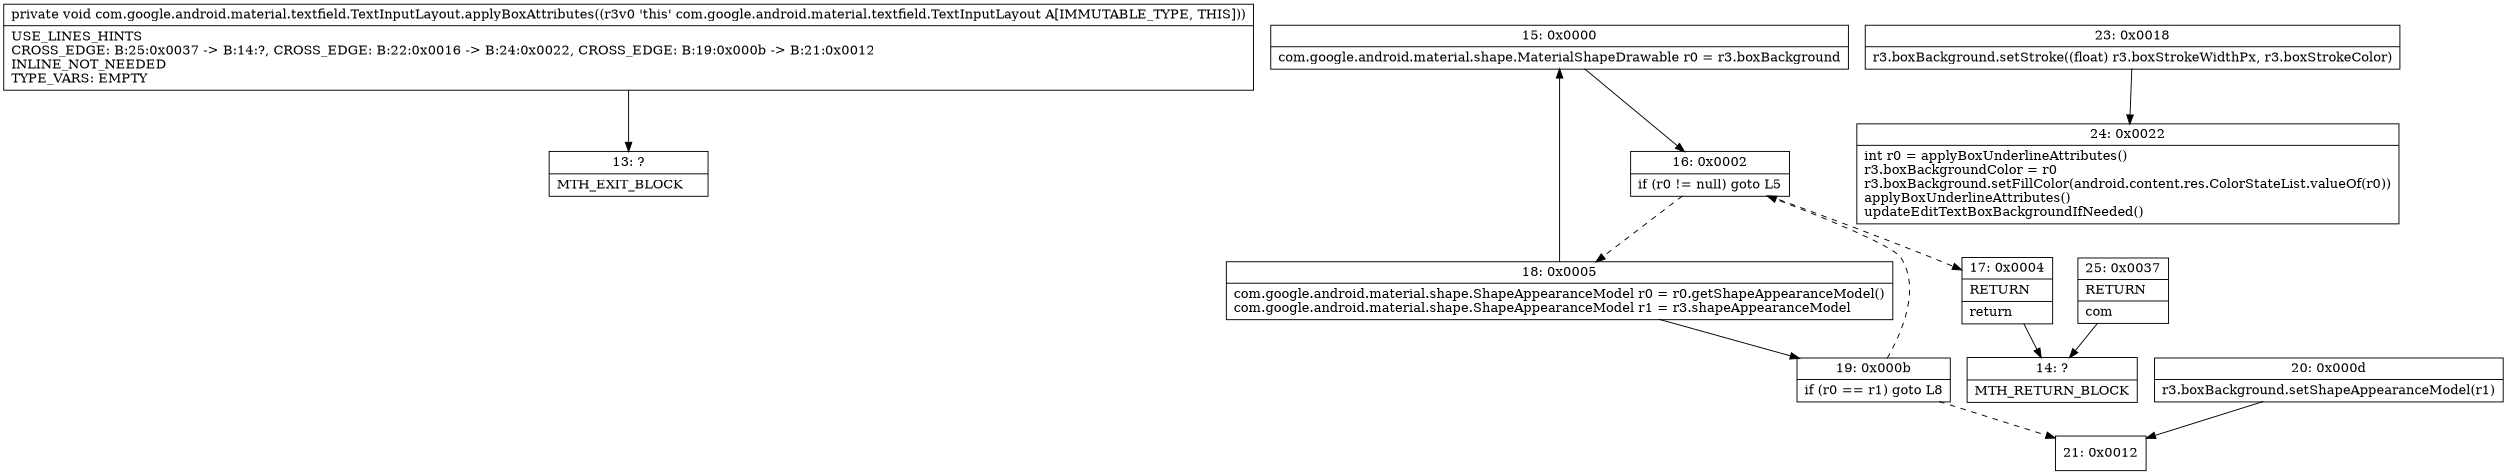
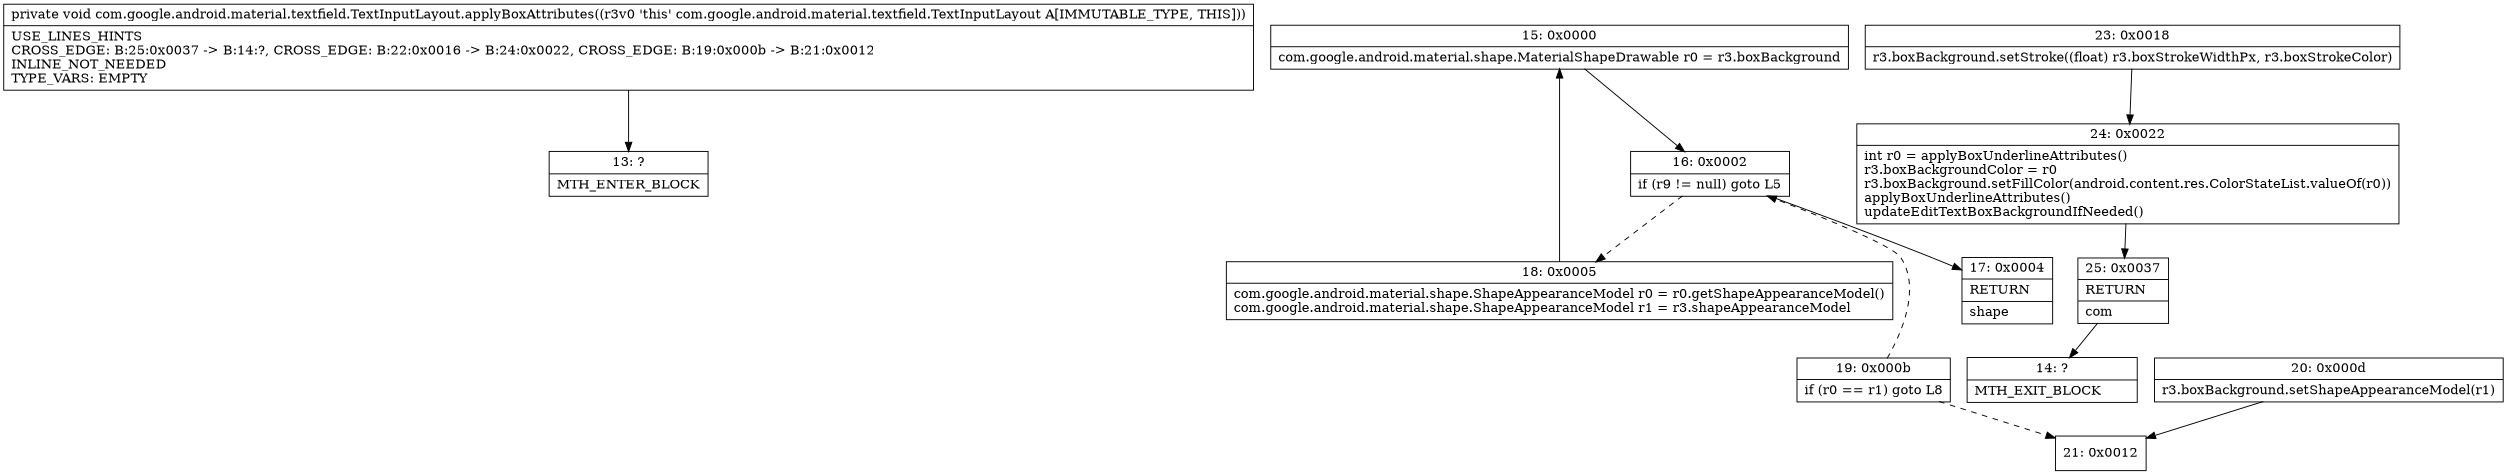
(620, 185) -> (629, 185)
(1710, 185) -> (1710, 185)
none -> (2125, 236)
(1884, 239) -> (1884, 239)
(1991, 312) -> (1990, 312)
(2030, 336) -> none
(1725, 338) -> none
(2052, 391) -> (2038, 391)
